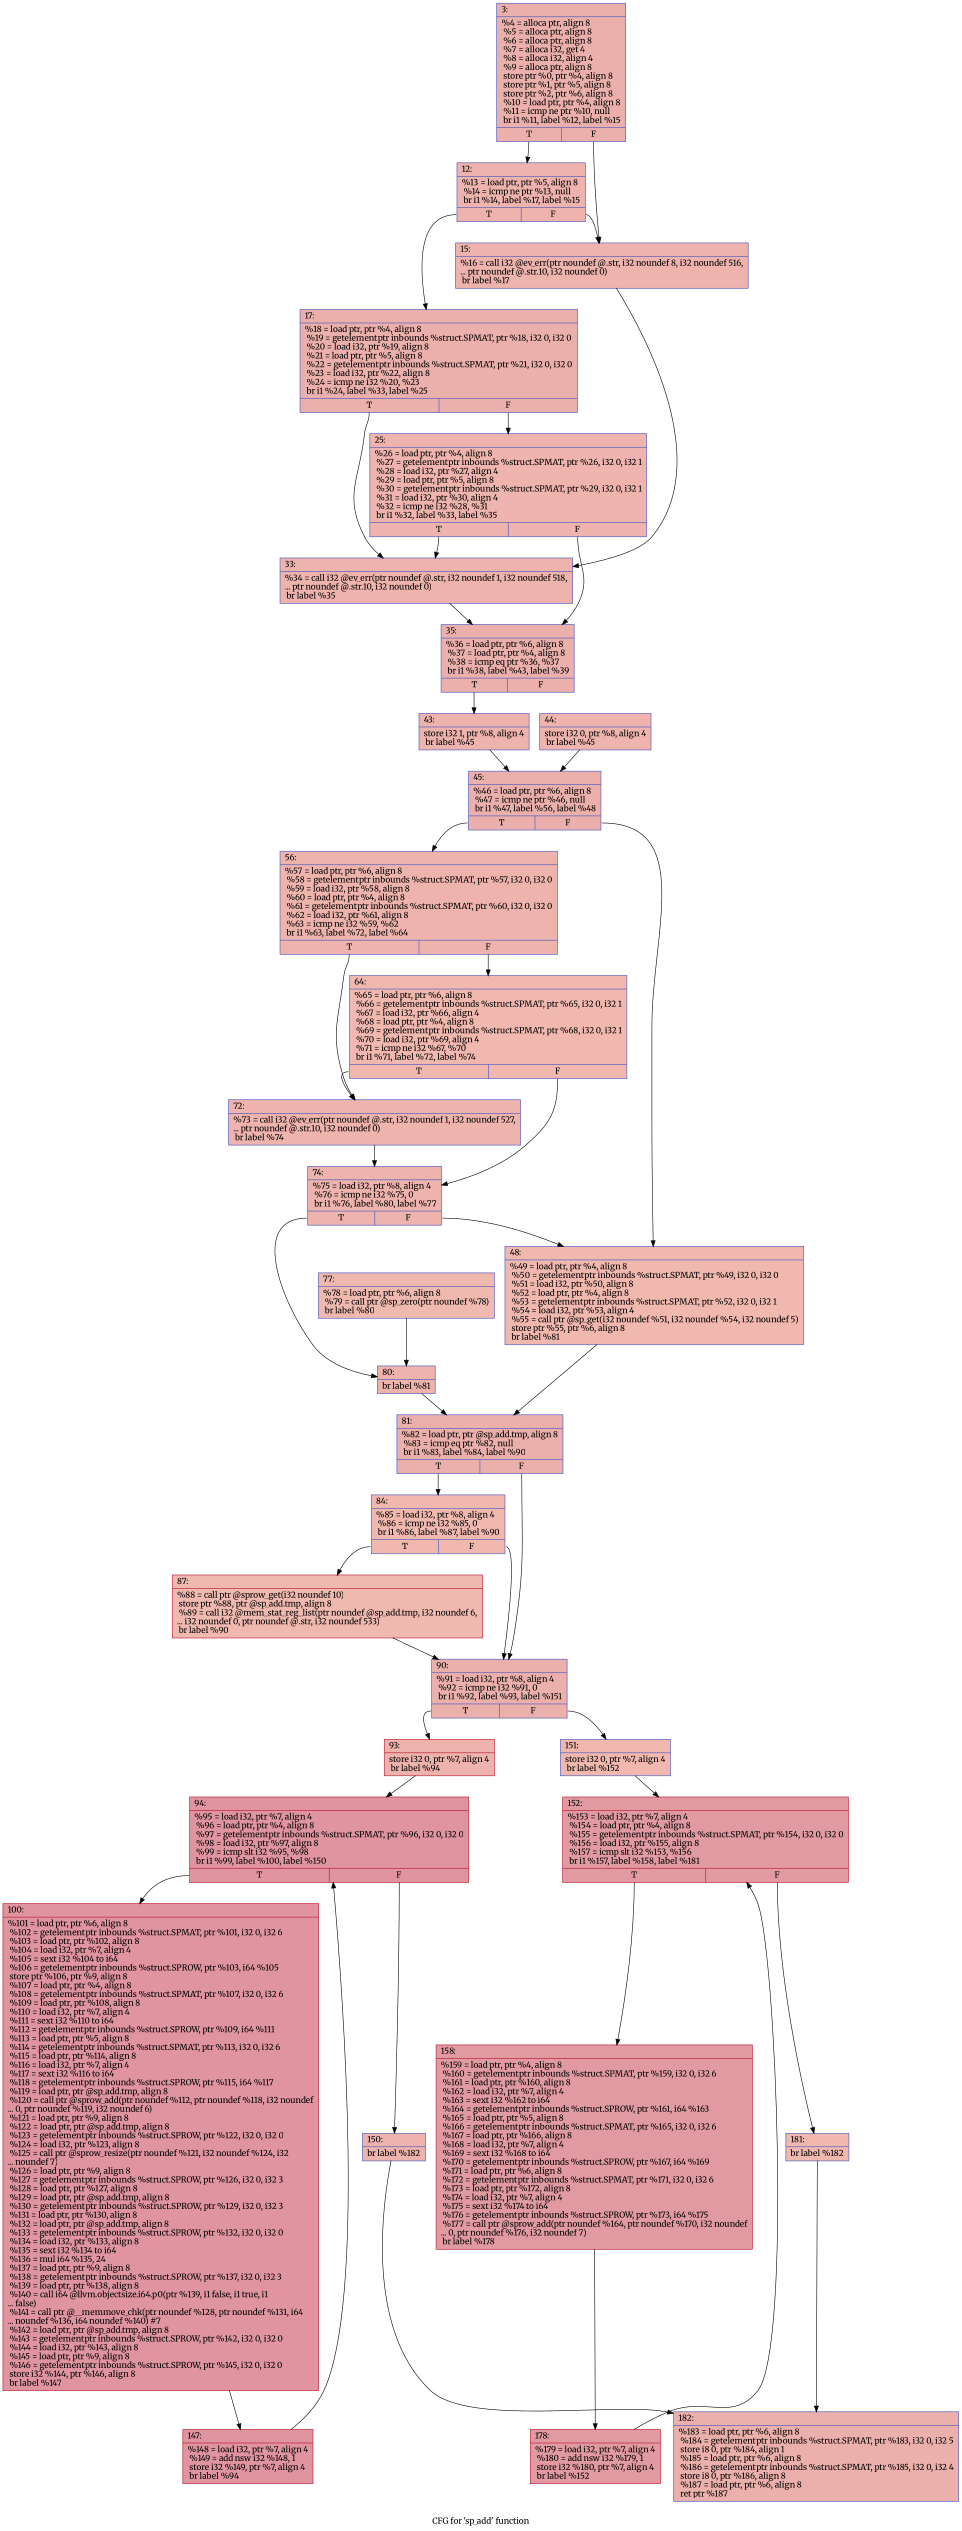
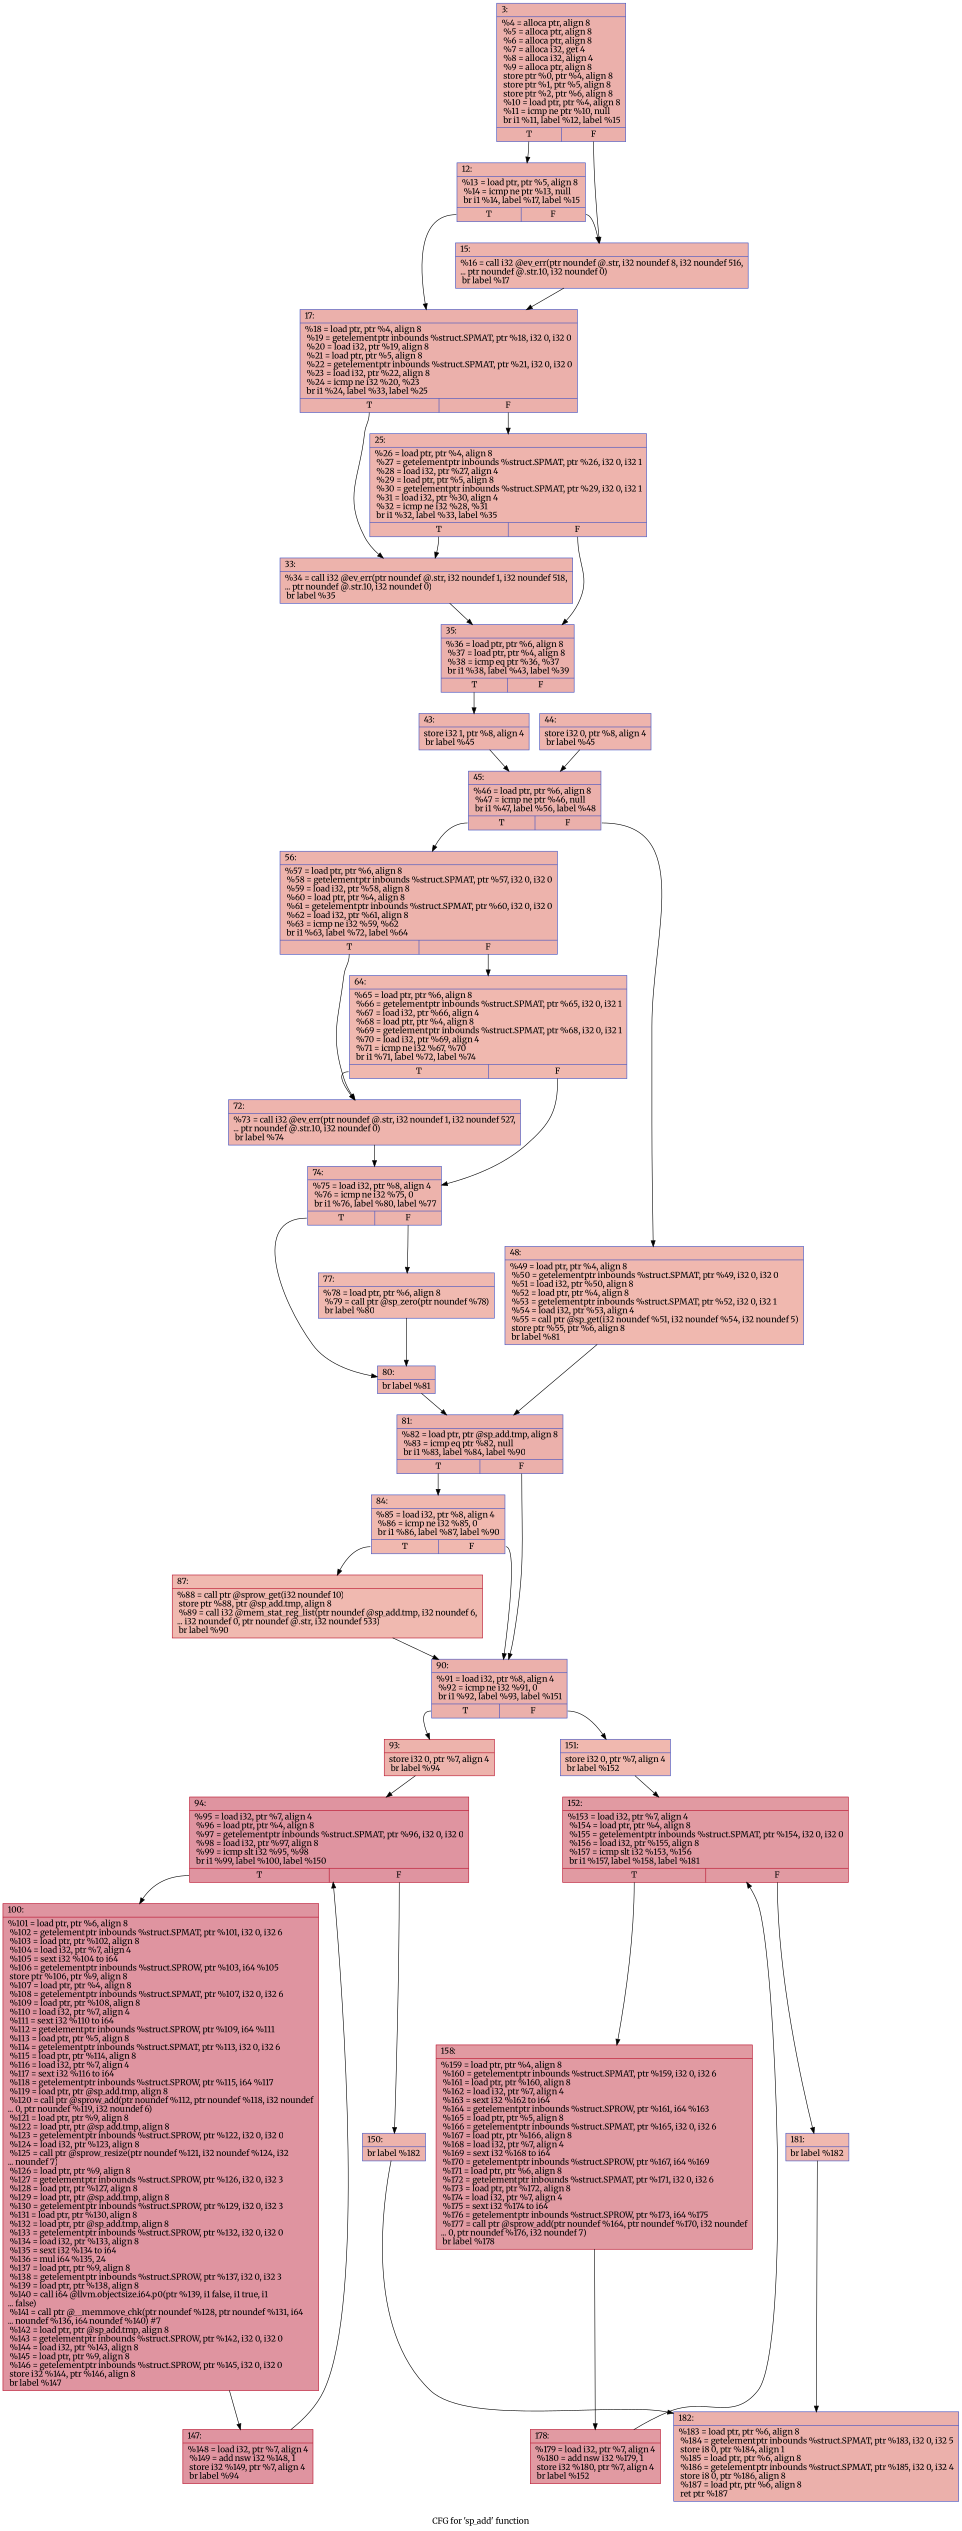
(676, 449) -> (548, 297)
(501, 1226) -> (408, 1246)
